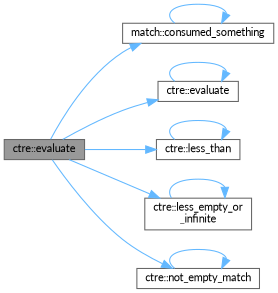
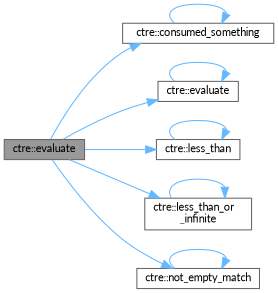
(198, 33) -> (198, 33)
(198, 214) -> (198, 214)
